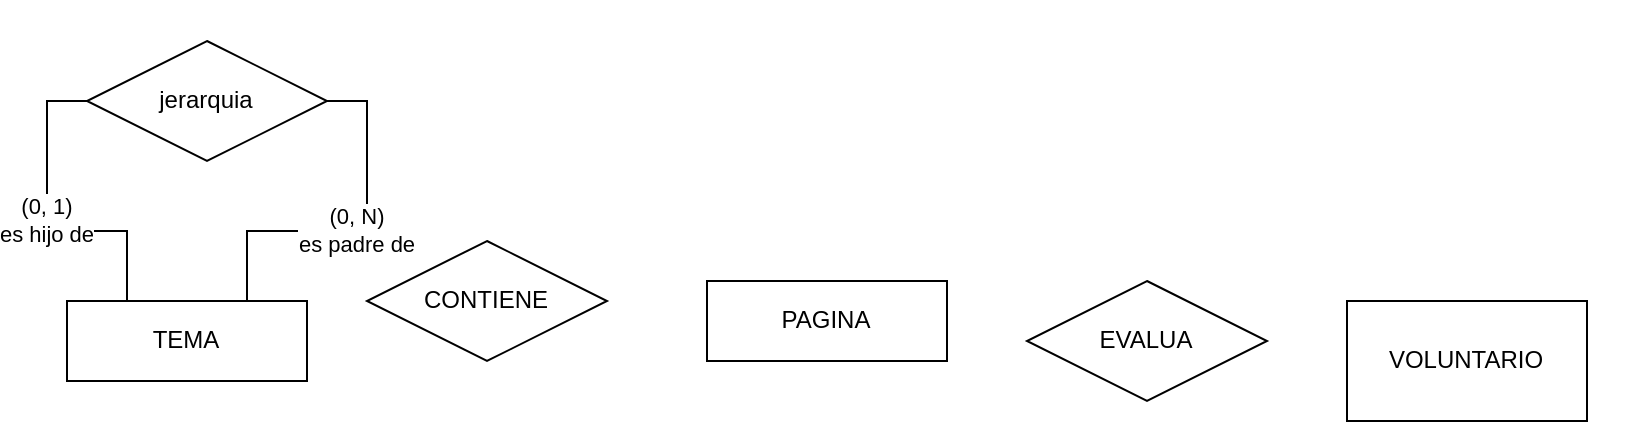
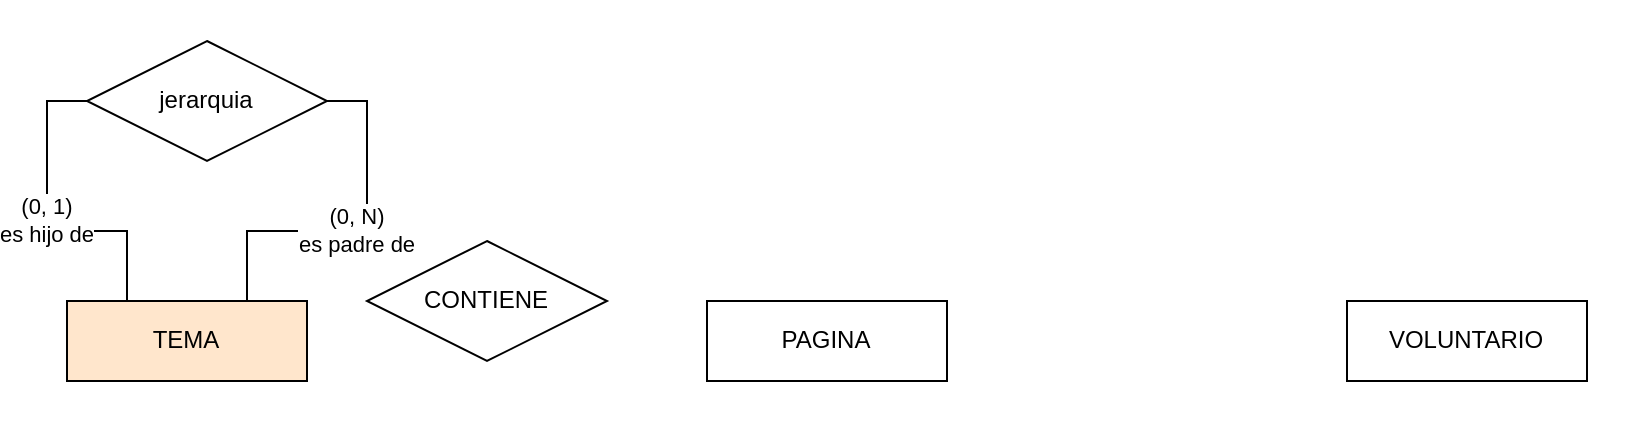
(827, 321) -> (827, 341)
(187, 341) -> (187, 341)
(1147, 341) -> none
(1467, 361) -> (1467, 341)
